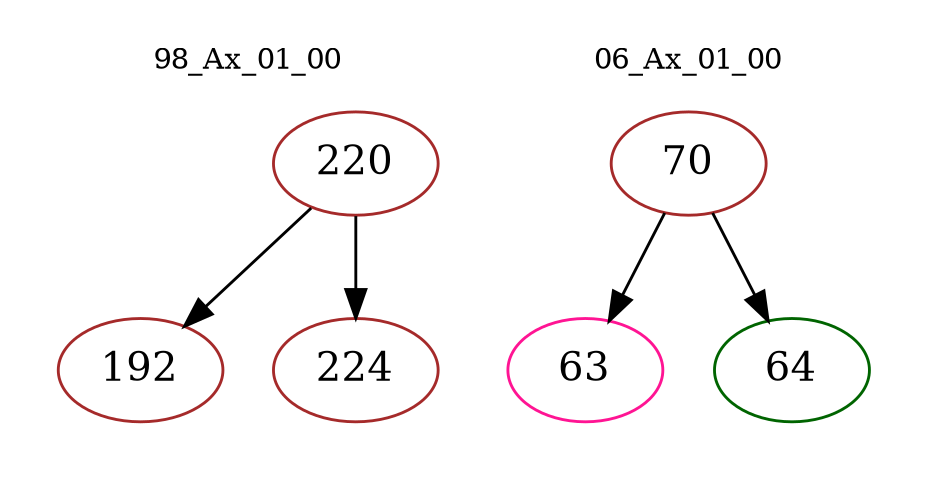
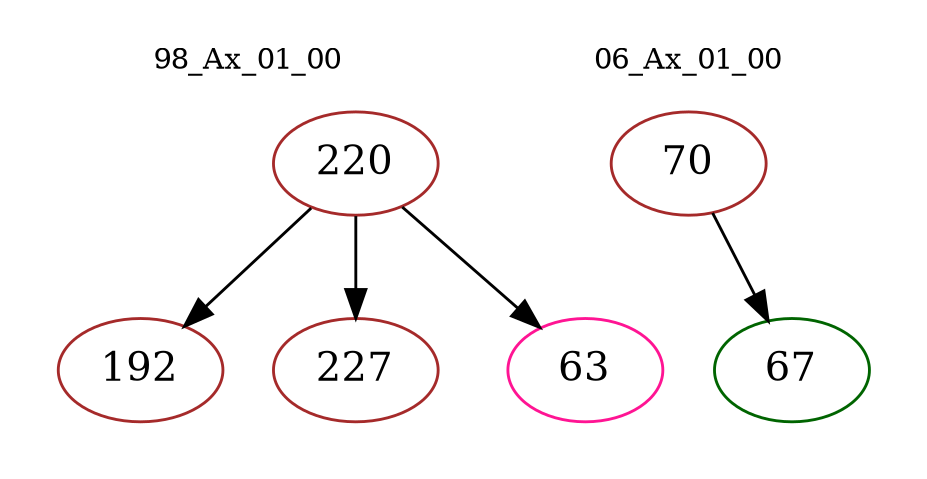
(644, 254) -> (443, 242)
(356, 370) -> (356, 370)
(792, 370) -> (792, 370)
